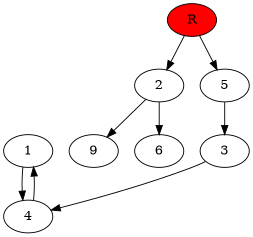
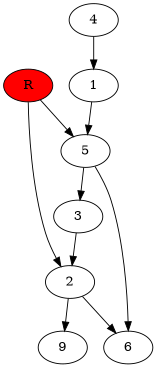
(22, 179) -> (90, 114)
(134, 187) -> (75, 245)
none -> (121, 242)
